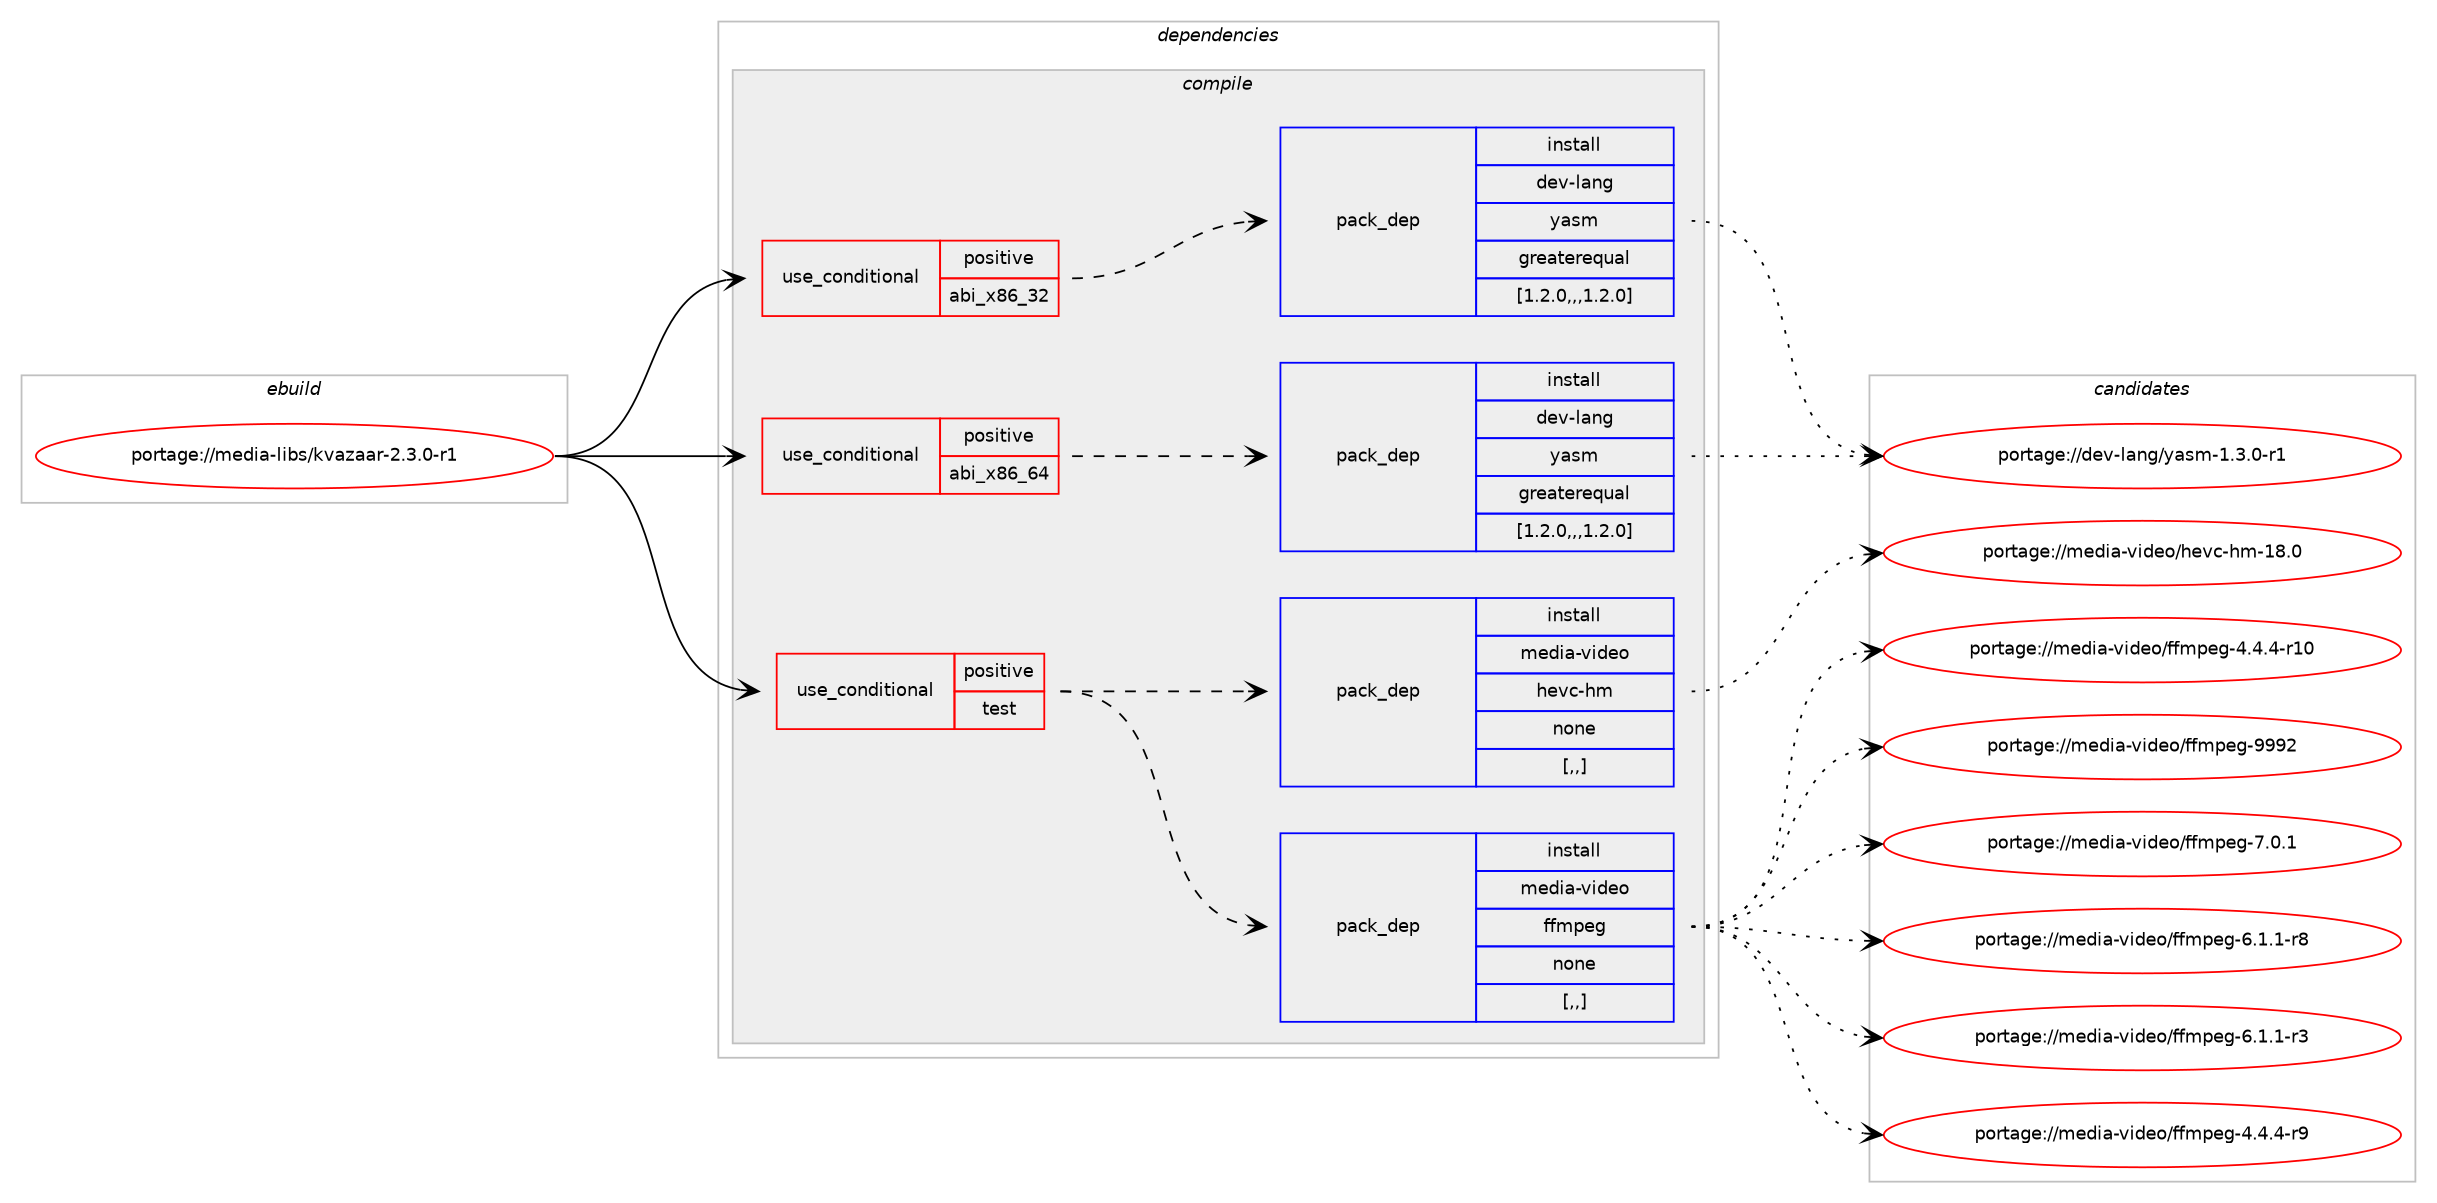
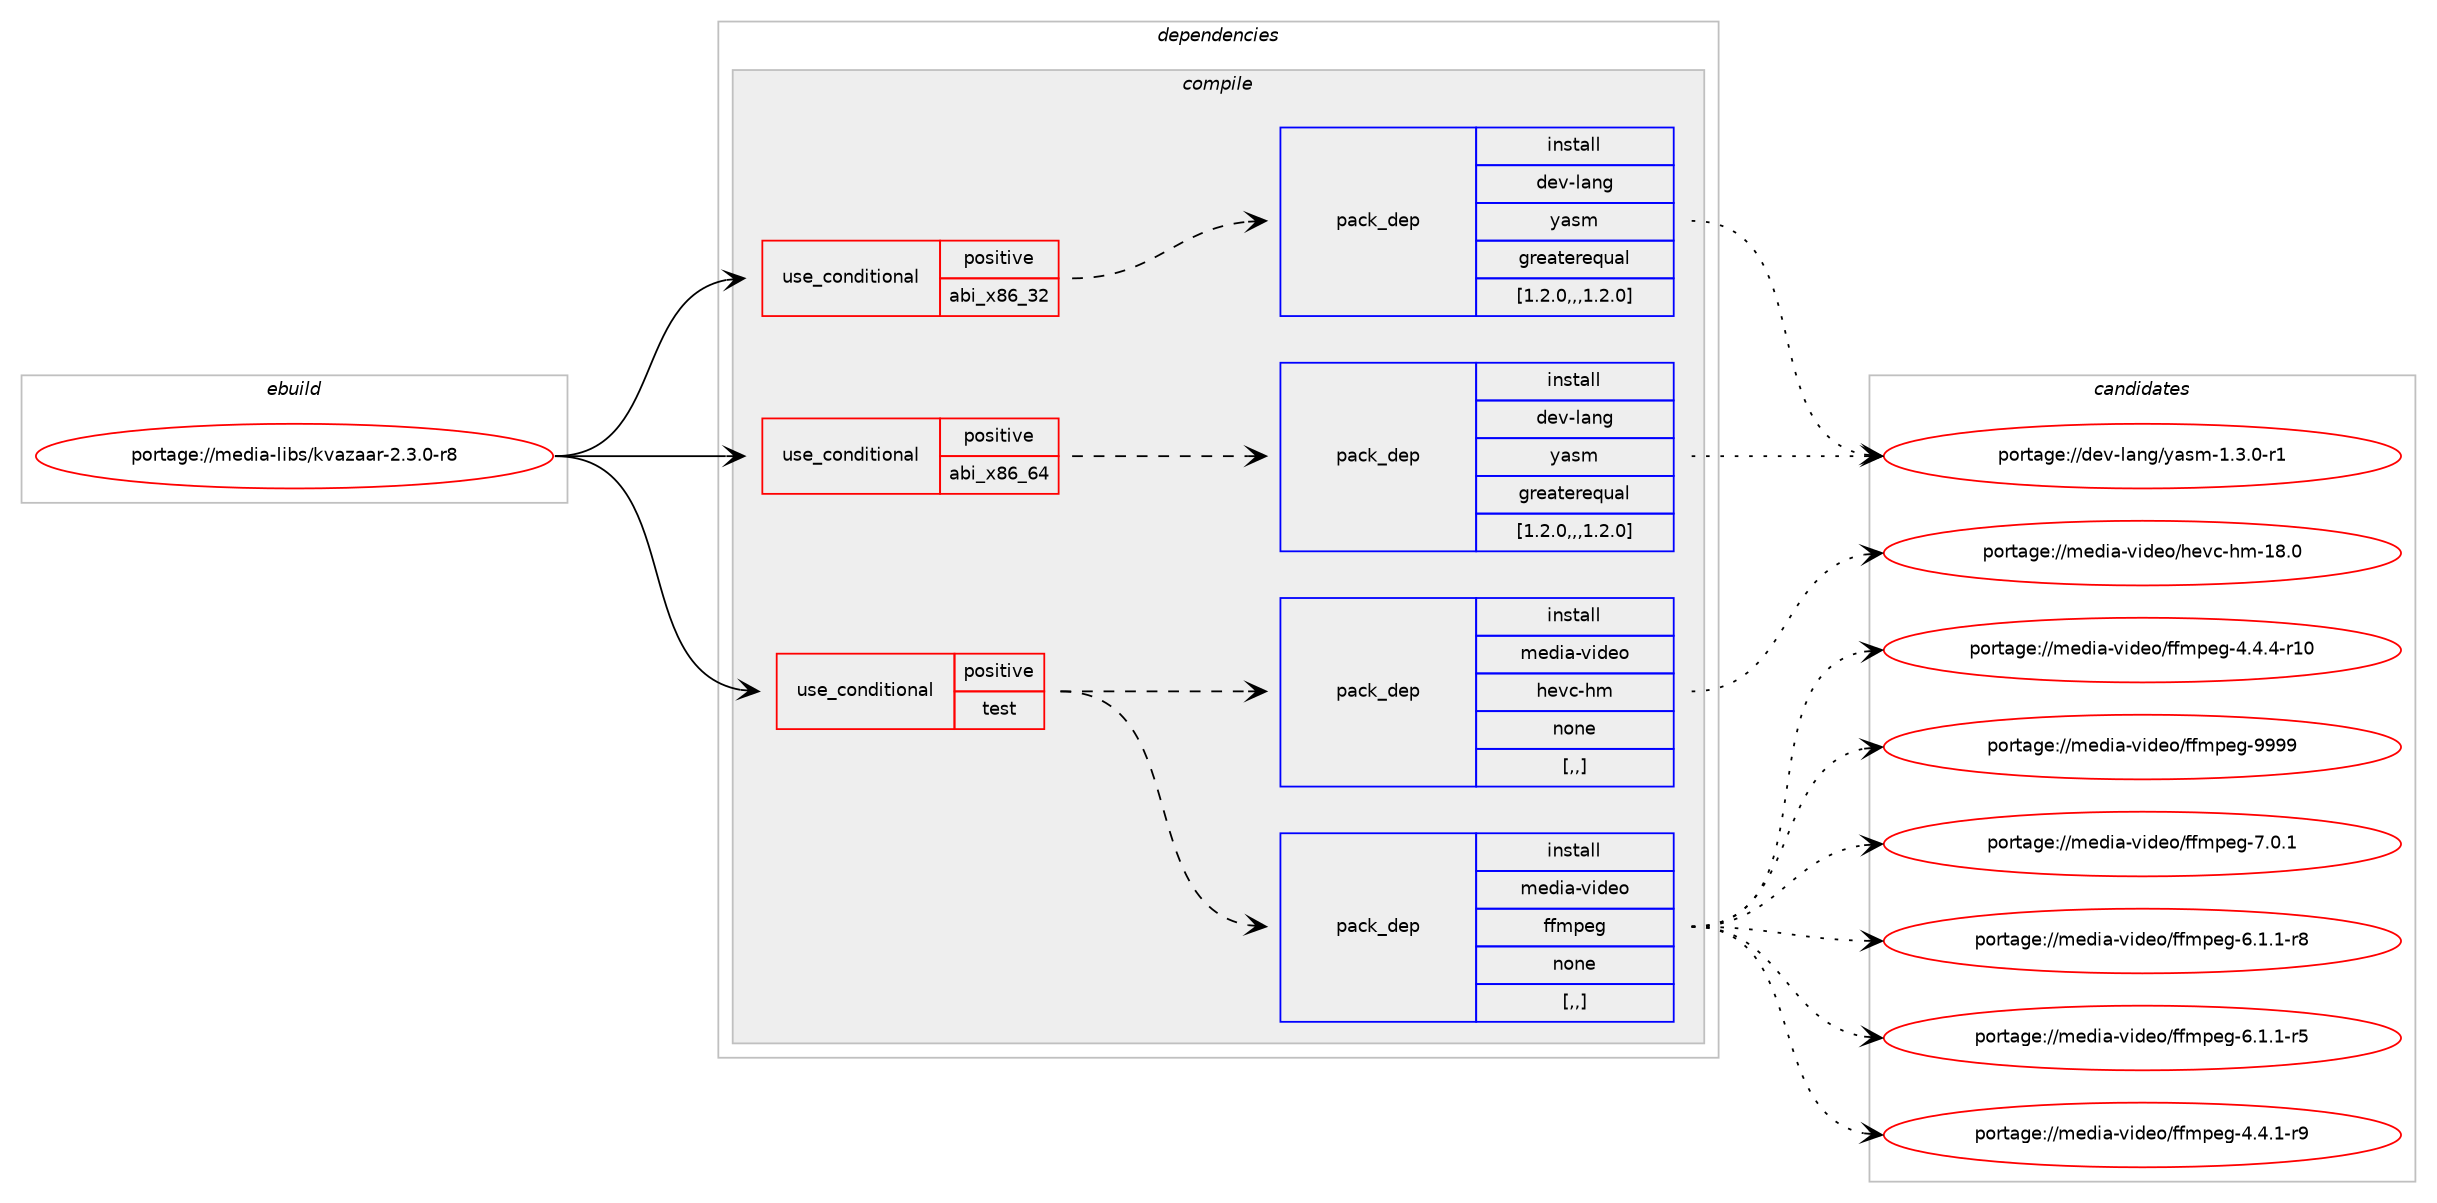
(295, 456) -> (295, 456)
(2142, 747) -> (2142, 747)
(2142, 1038) -> (2142, 1038)
(2142, 1135) -> (2142, 1135)
